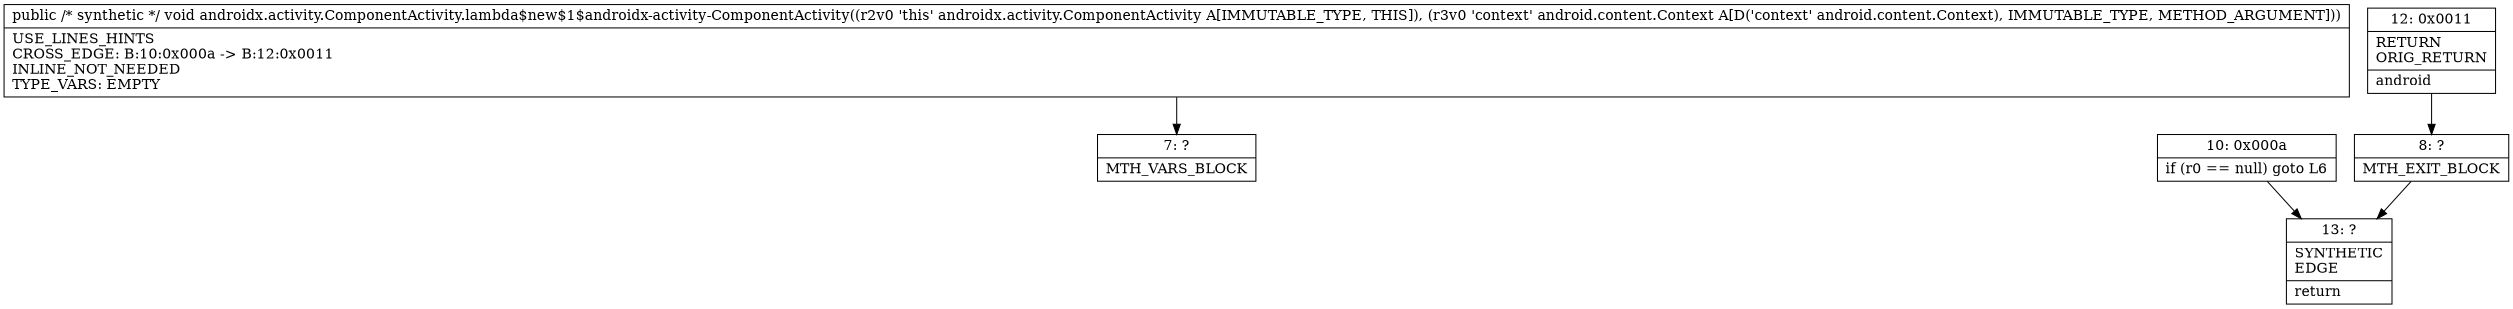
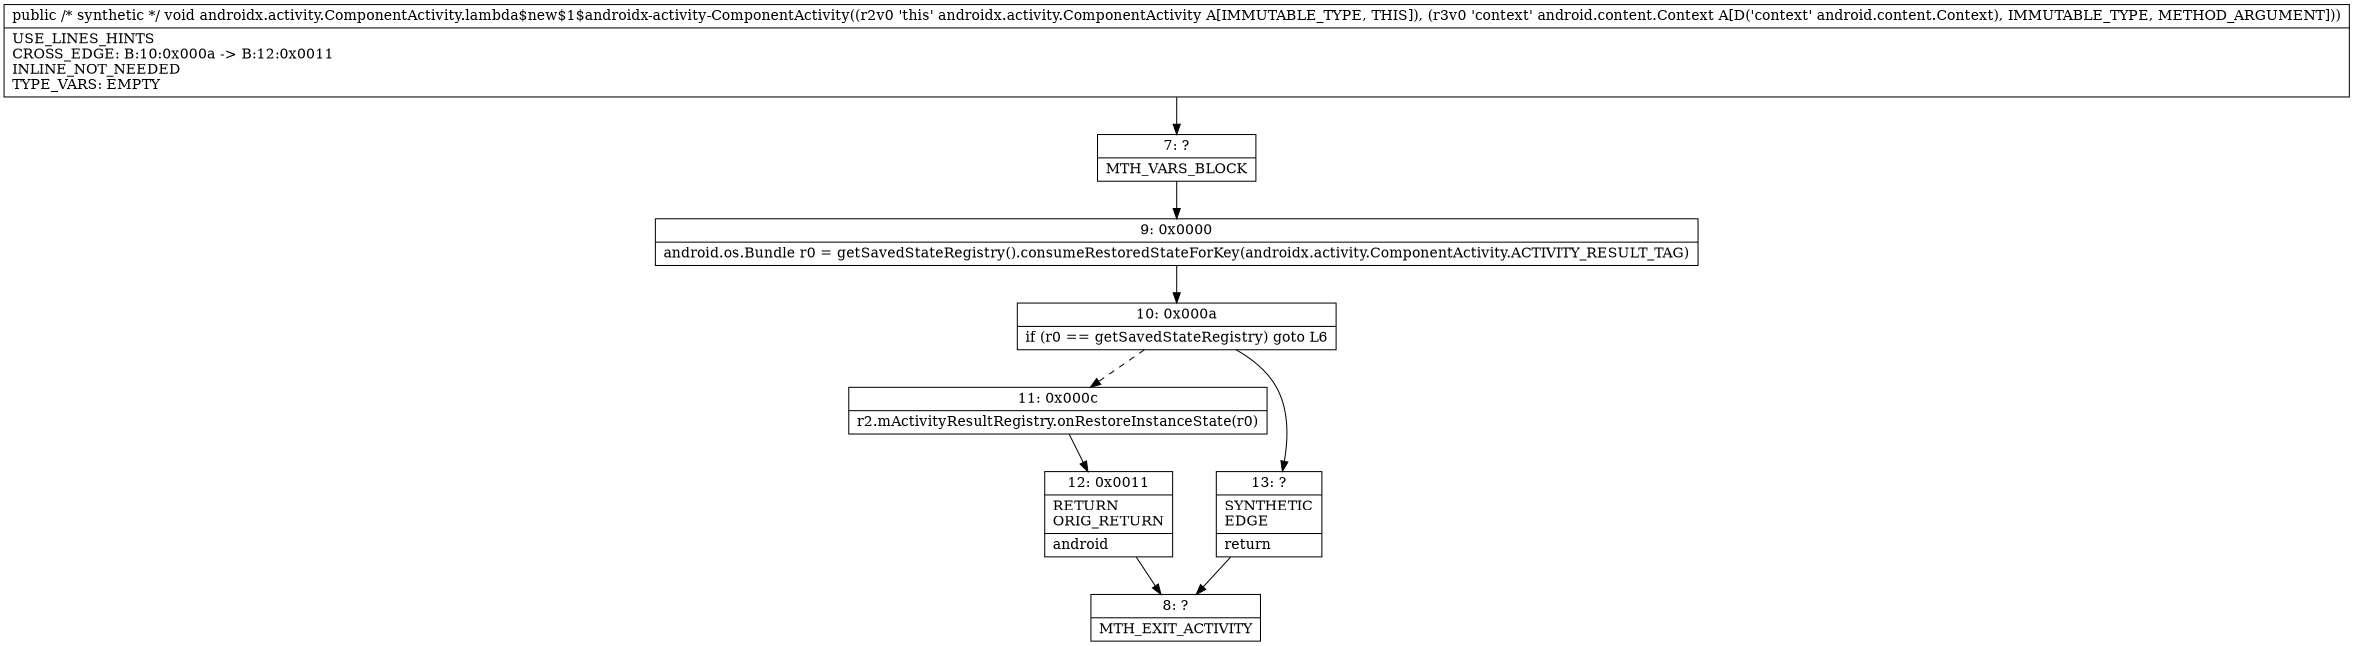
(2247, 169) -> (1177, 338)
(2432, 169) -> (1176, 629)
(2398, 196) -> (1217, 572)
none -> (1177, 242)
none -> (1058, 411)
